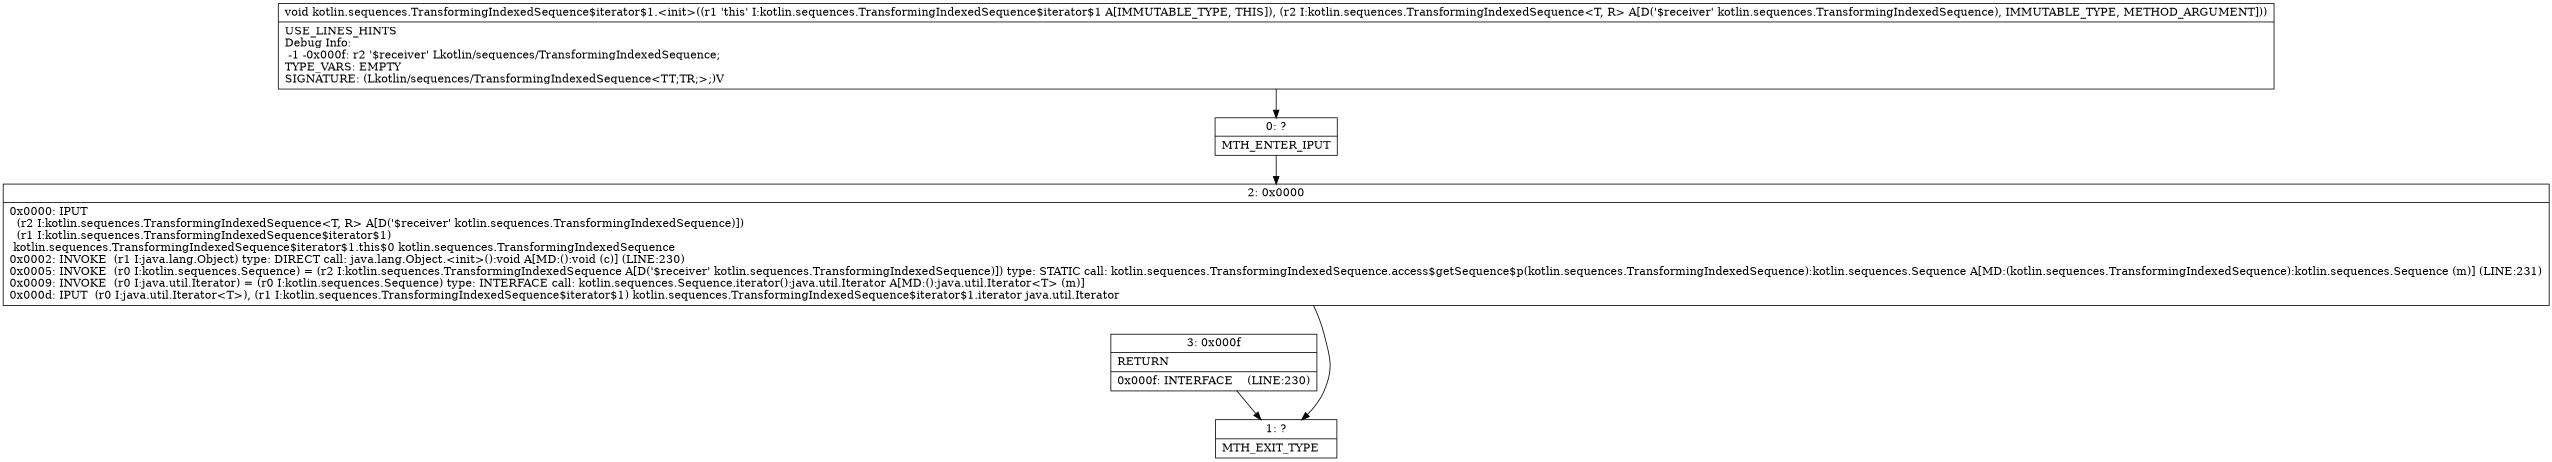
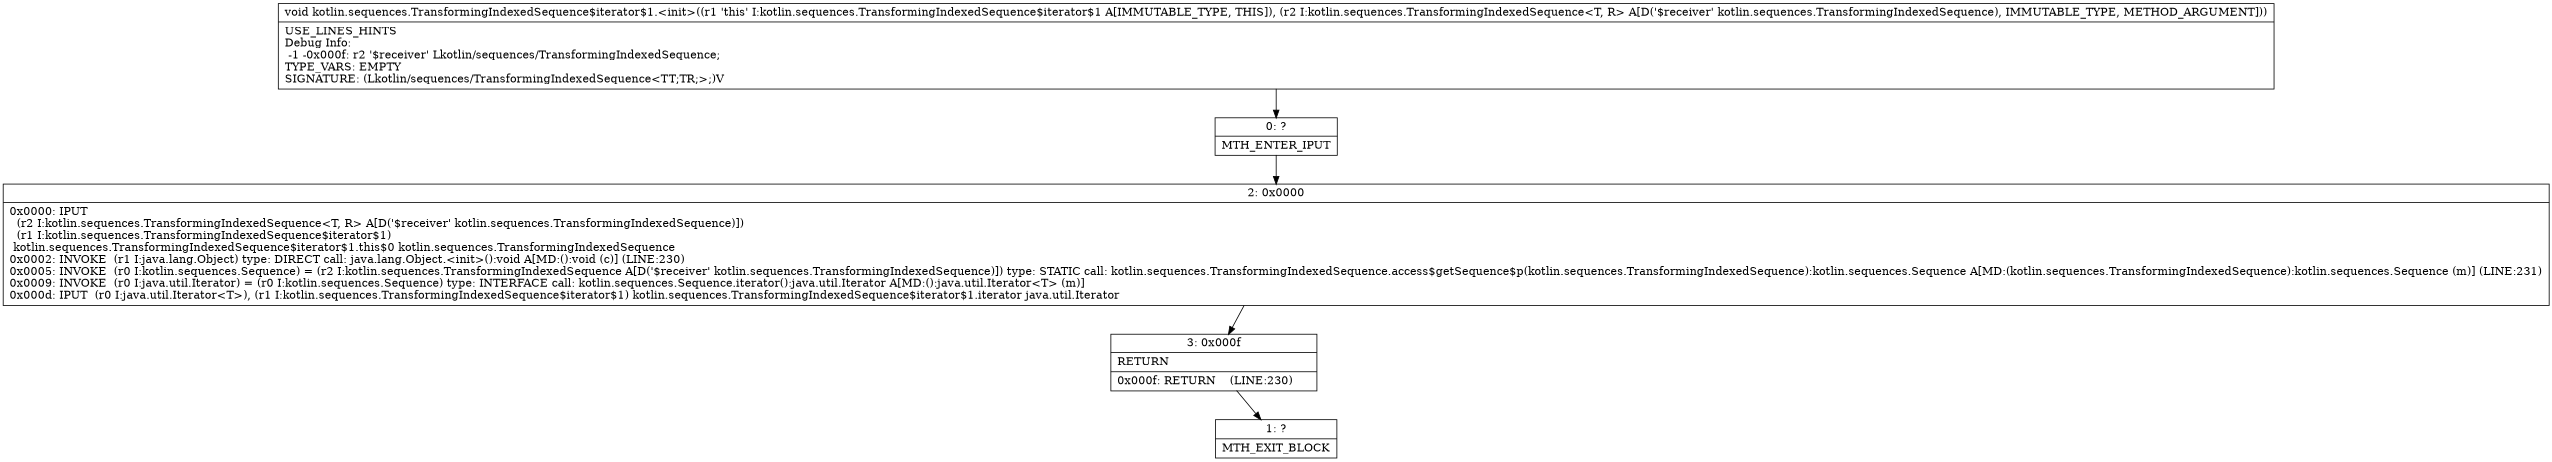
(1330, 362) -> (1238, 316)
(1214, 381) -> (1205, 381)
(1271, 448) -> (1276, 448)
